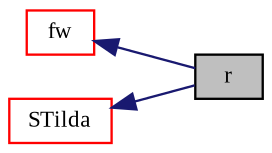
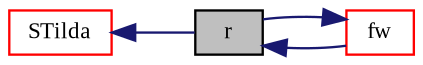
none -> (316, 48)
